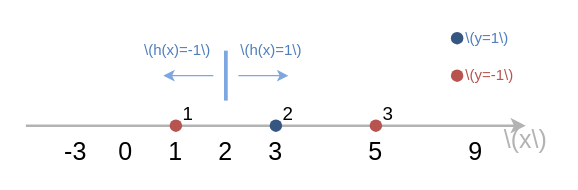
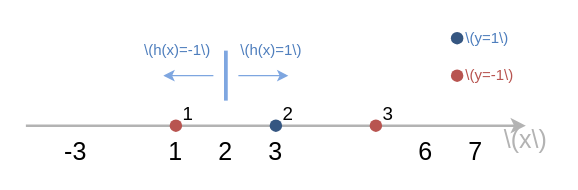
(126, 151) -> none
(376, 151) -> none
none -> (426, 151)
(476, 151) -> (476, 151)
